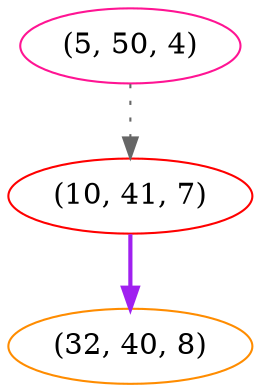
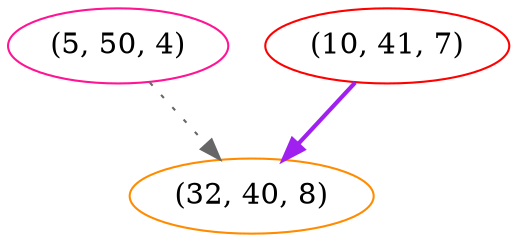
(130, 111) -> (178, 113)
